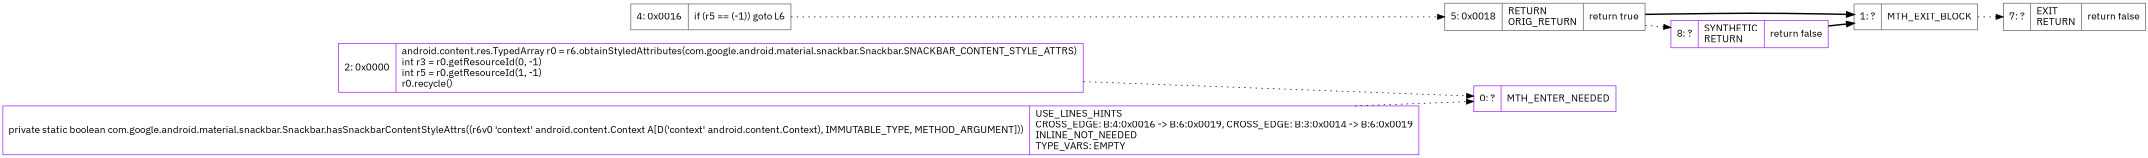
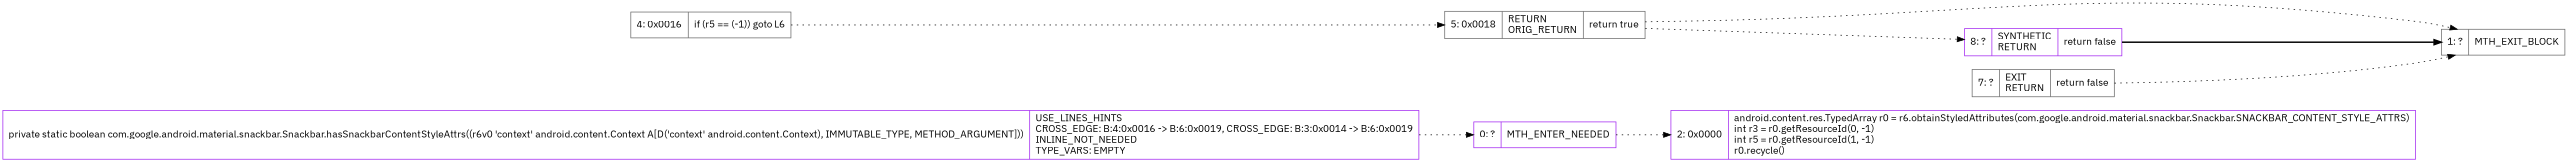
(1746, 13) -> (2048, 5)
(1987, 17) -> (2282, 77)
(1275, 89) -> (1640, 135)
